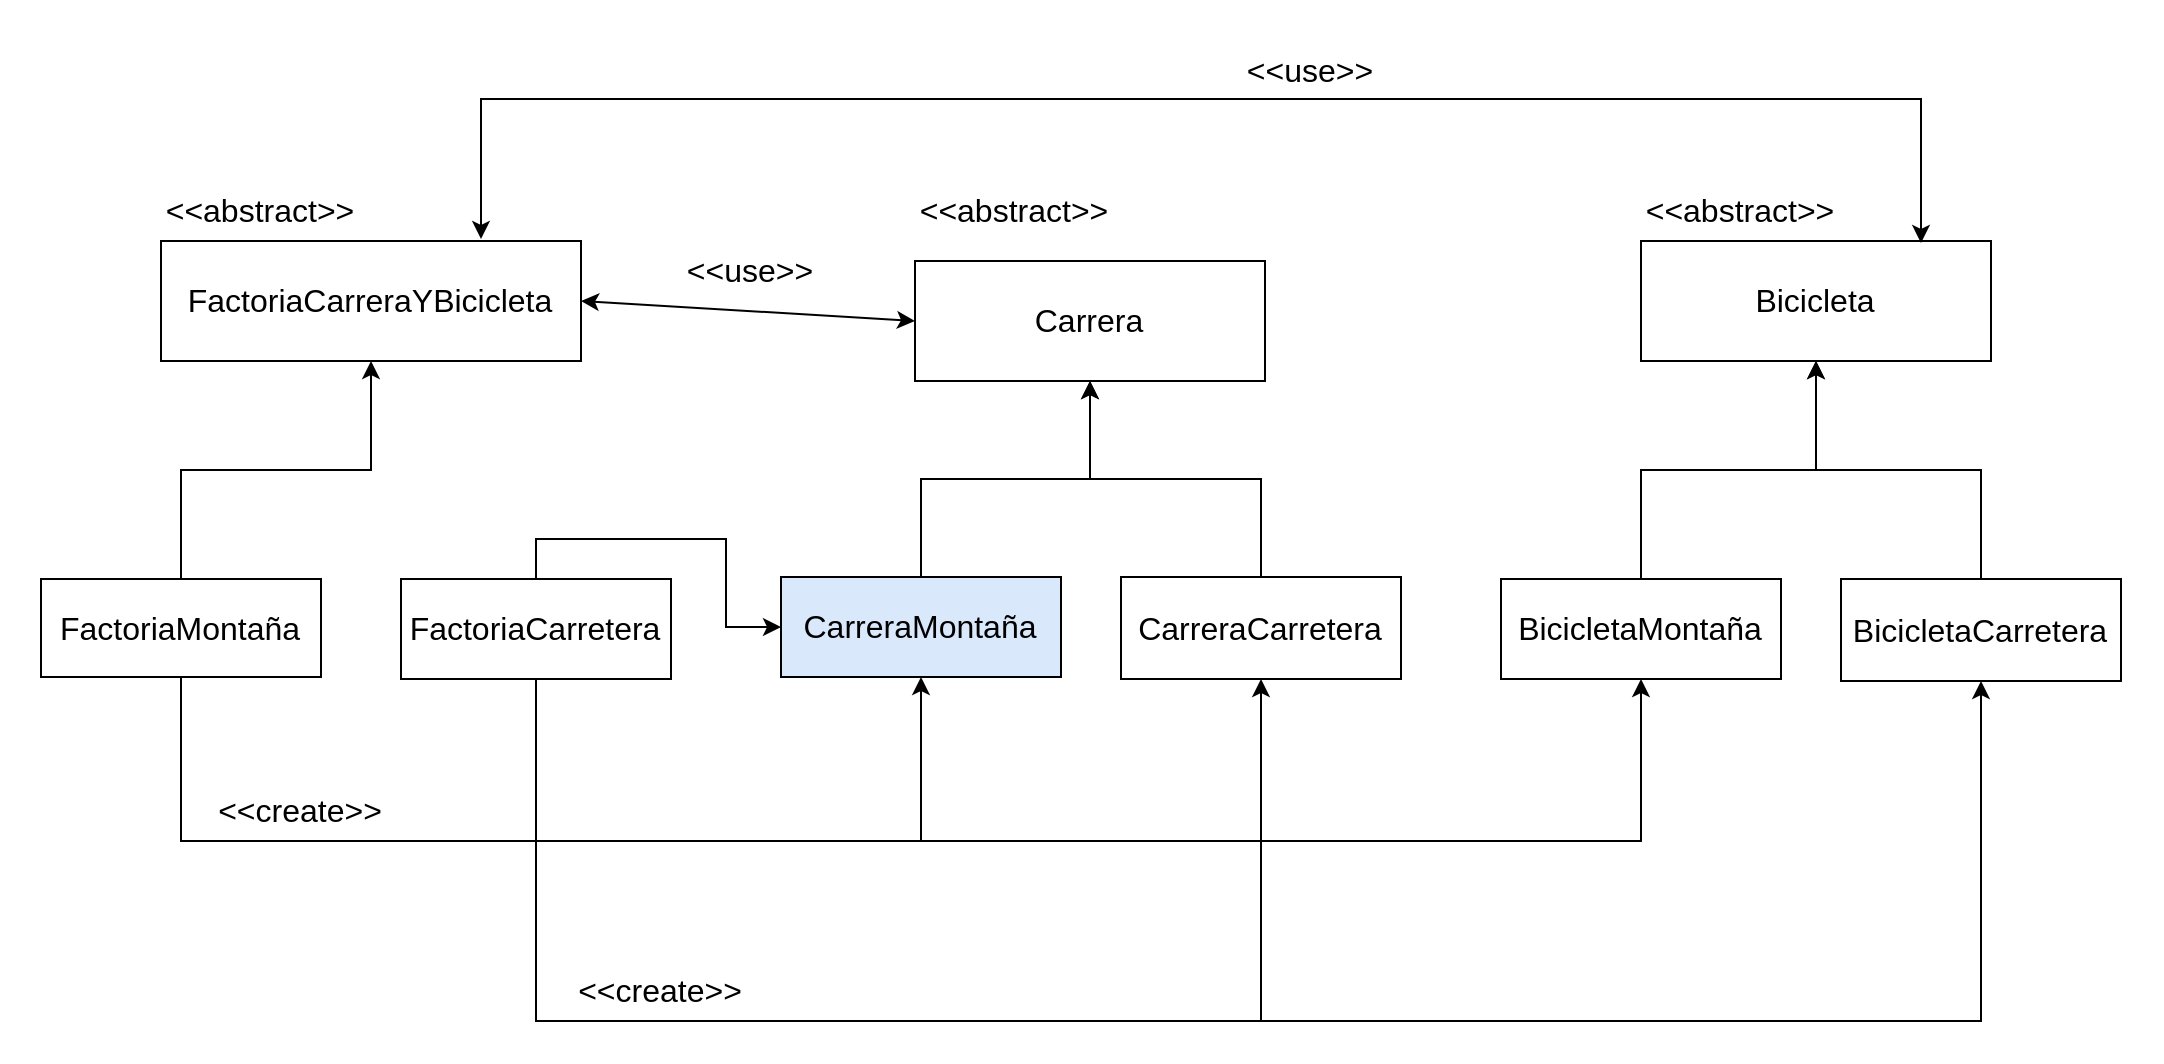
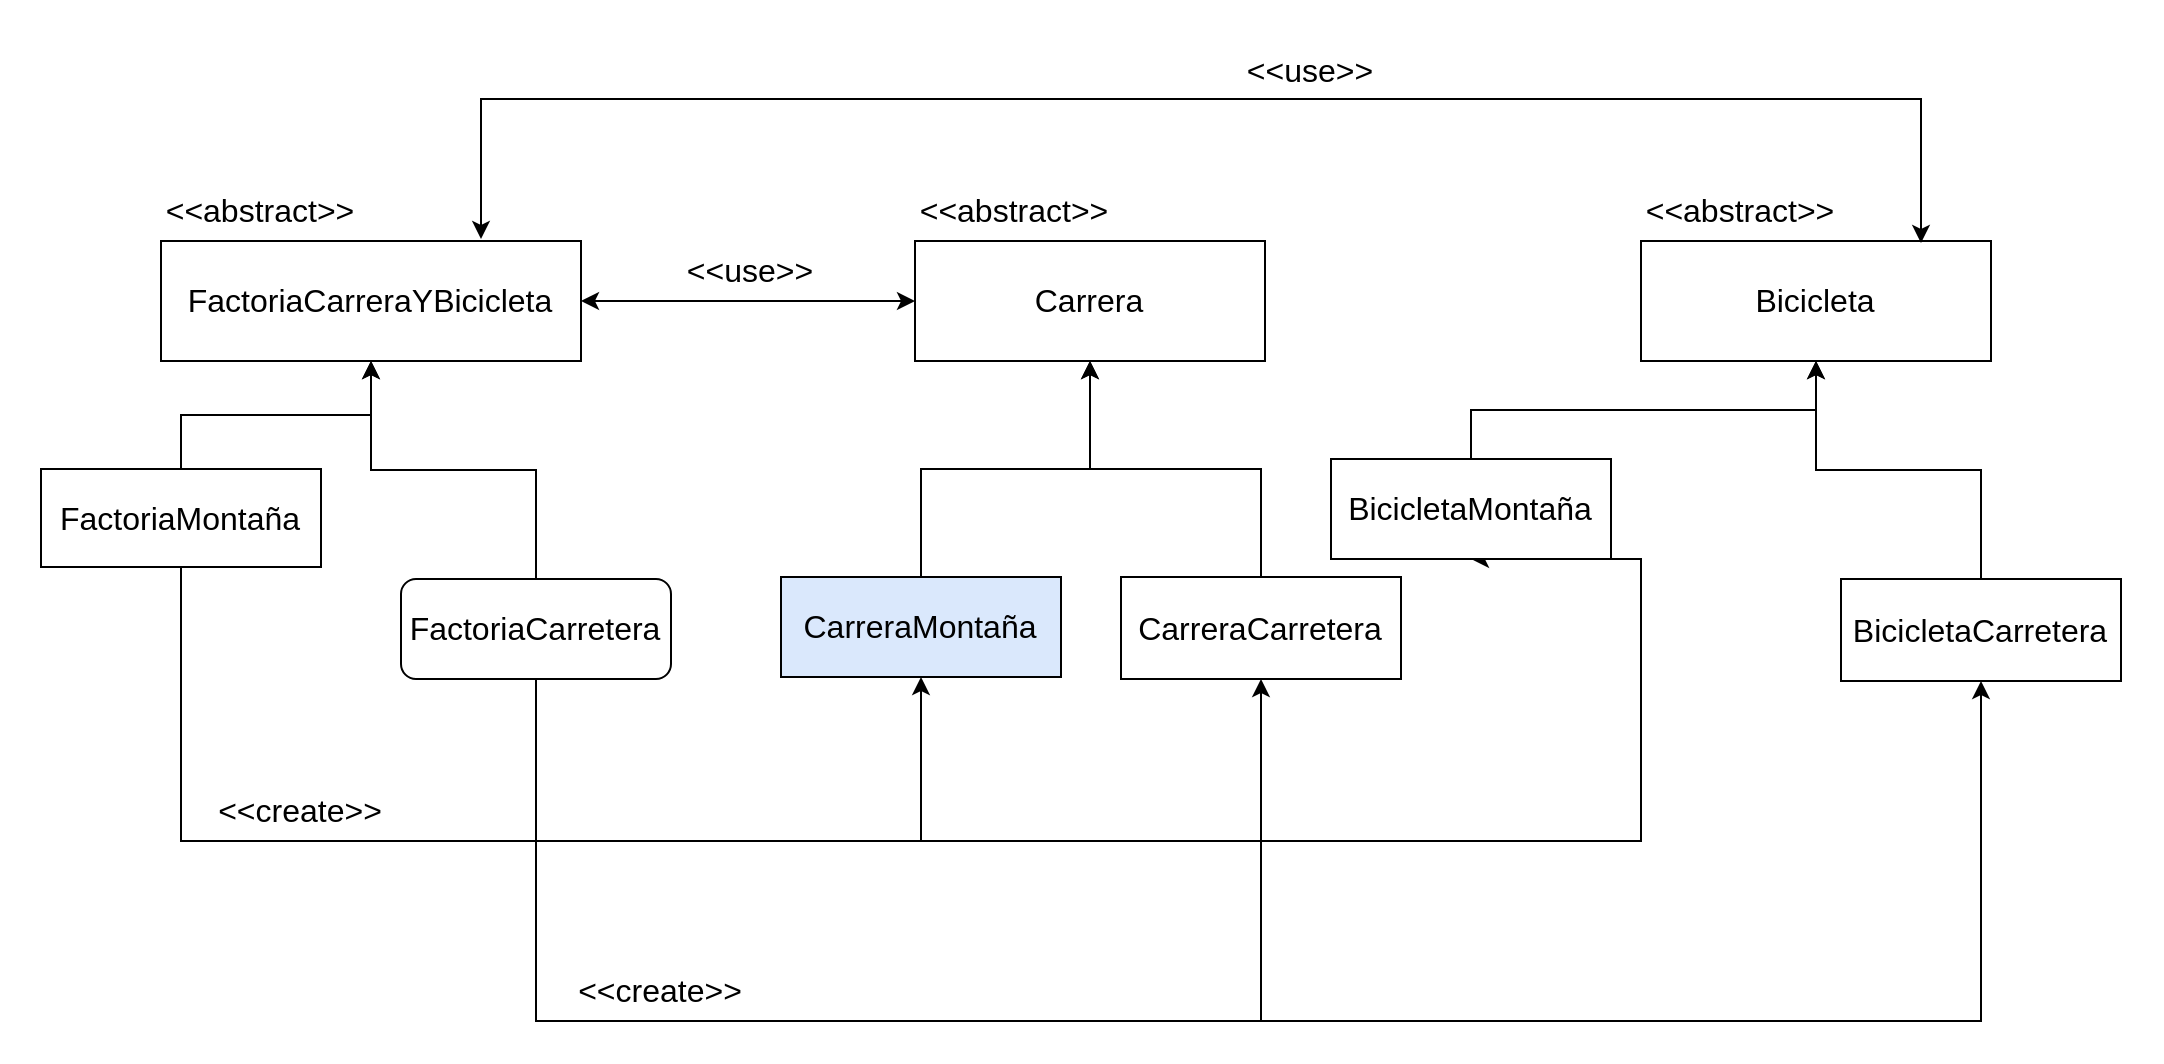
(1090, 321) -> (1090, 301)
(695, 539) -> (491, 470)
(181, 628) -> (181, 518)
(536, 629) -> (536, 629)
(1641, 629) -> (1471, 509)
